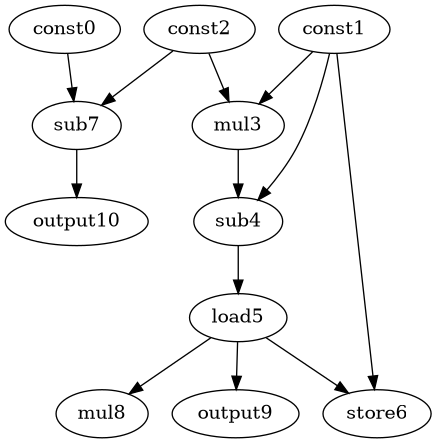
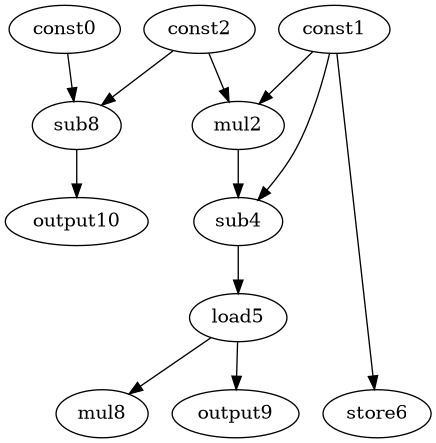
(77, 125) -> (77, 125)
(238, 125) -> (238, 125)
(302, 362) -> none
